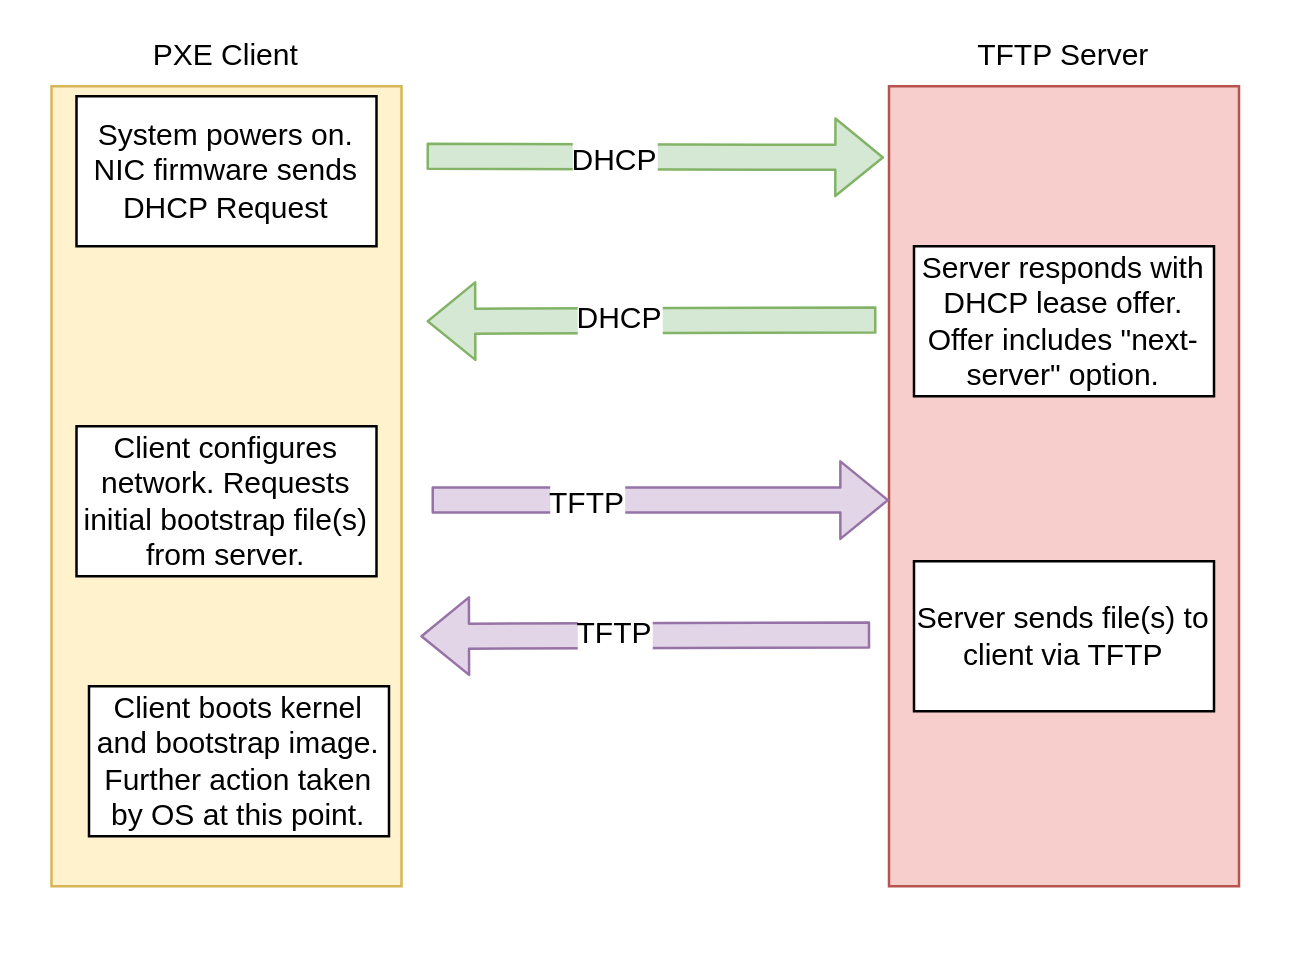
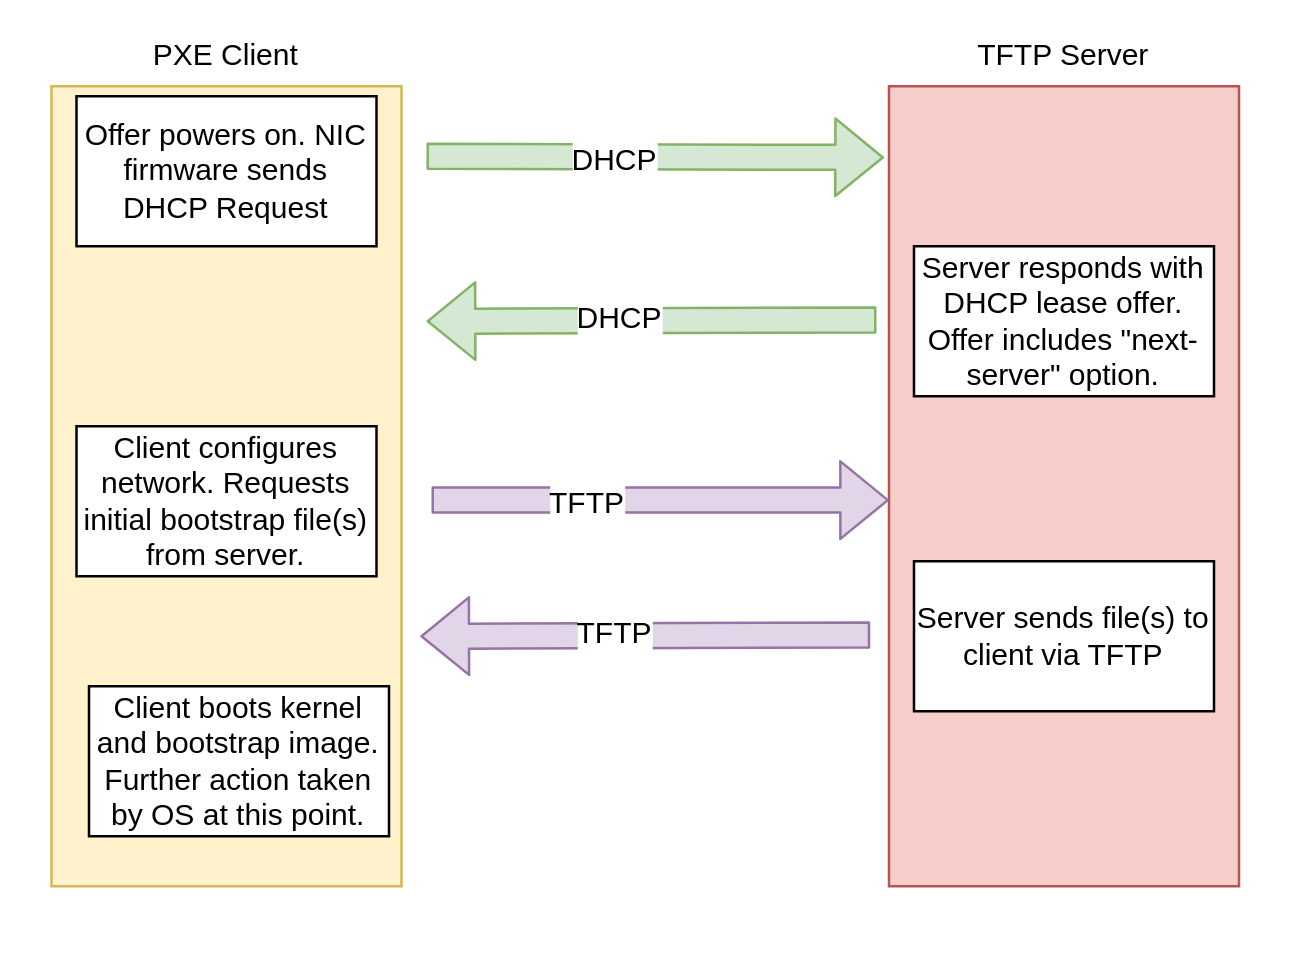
(226, 171) -> (226, 171)
